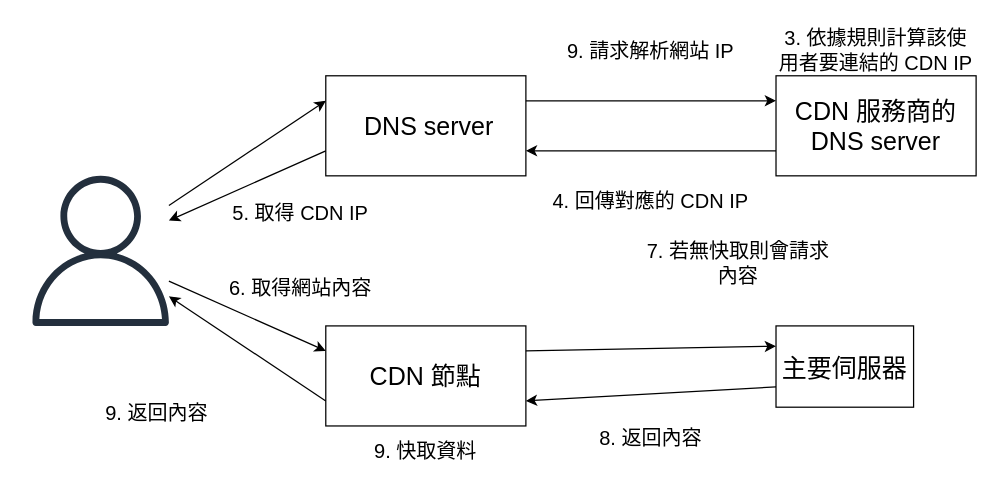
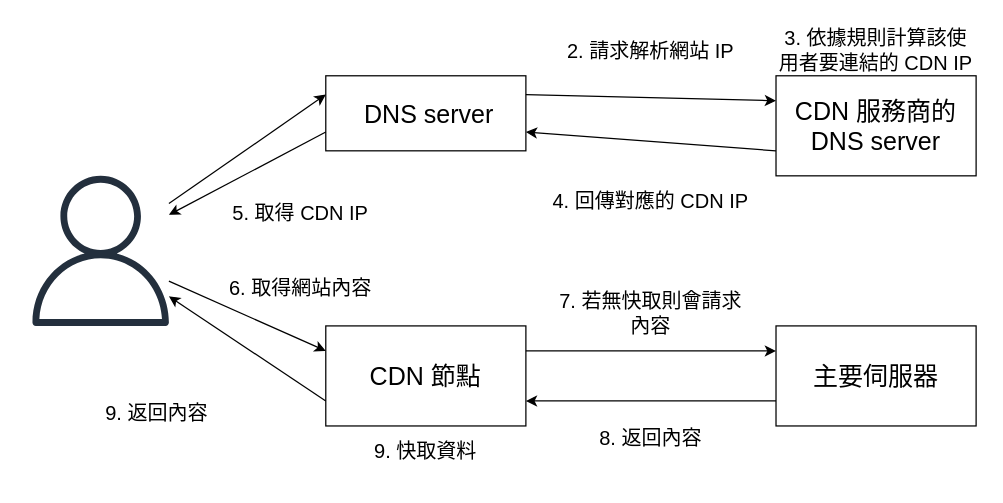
(651, 51) -> (651, 51)
(426, 126) -> (426, 113)
(738, 263) -> (651, 313)
(844, 366) -> (876, 376)
